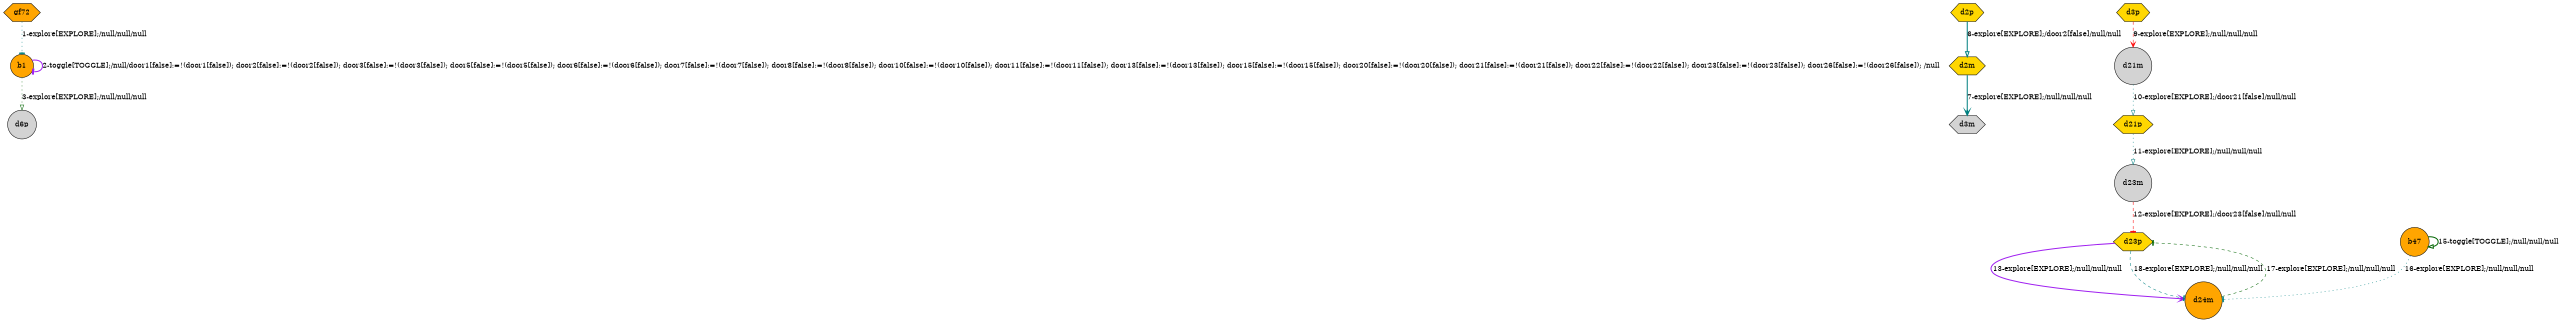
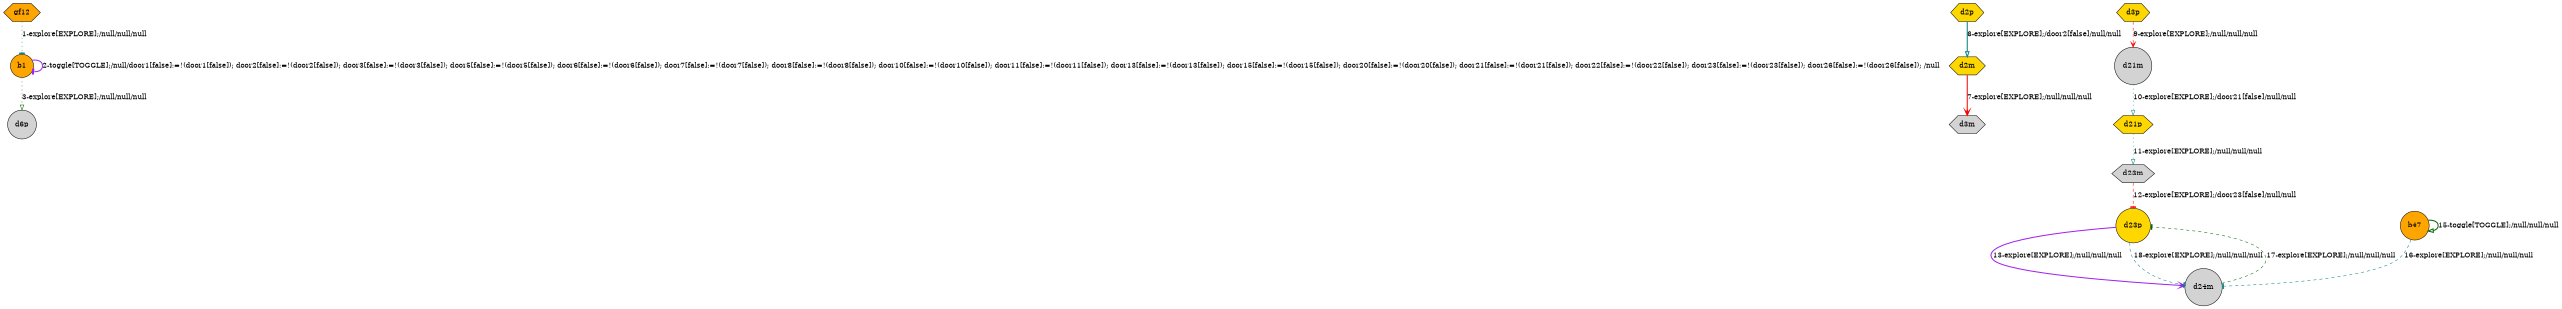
(22, 13) -> (22, 13)
(1967, 93) -> (1967, 93)
(2133, 183) -> (2133, 174)
(2133, 242) -> (2133, 226)
(2323, 292) -> (2325, 279)
(2204, 300) -> (2204, 287)
